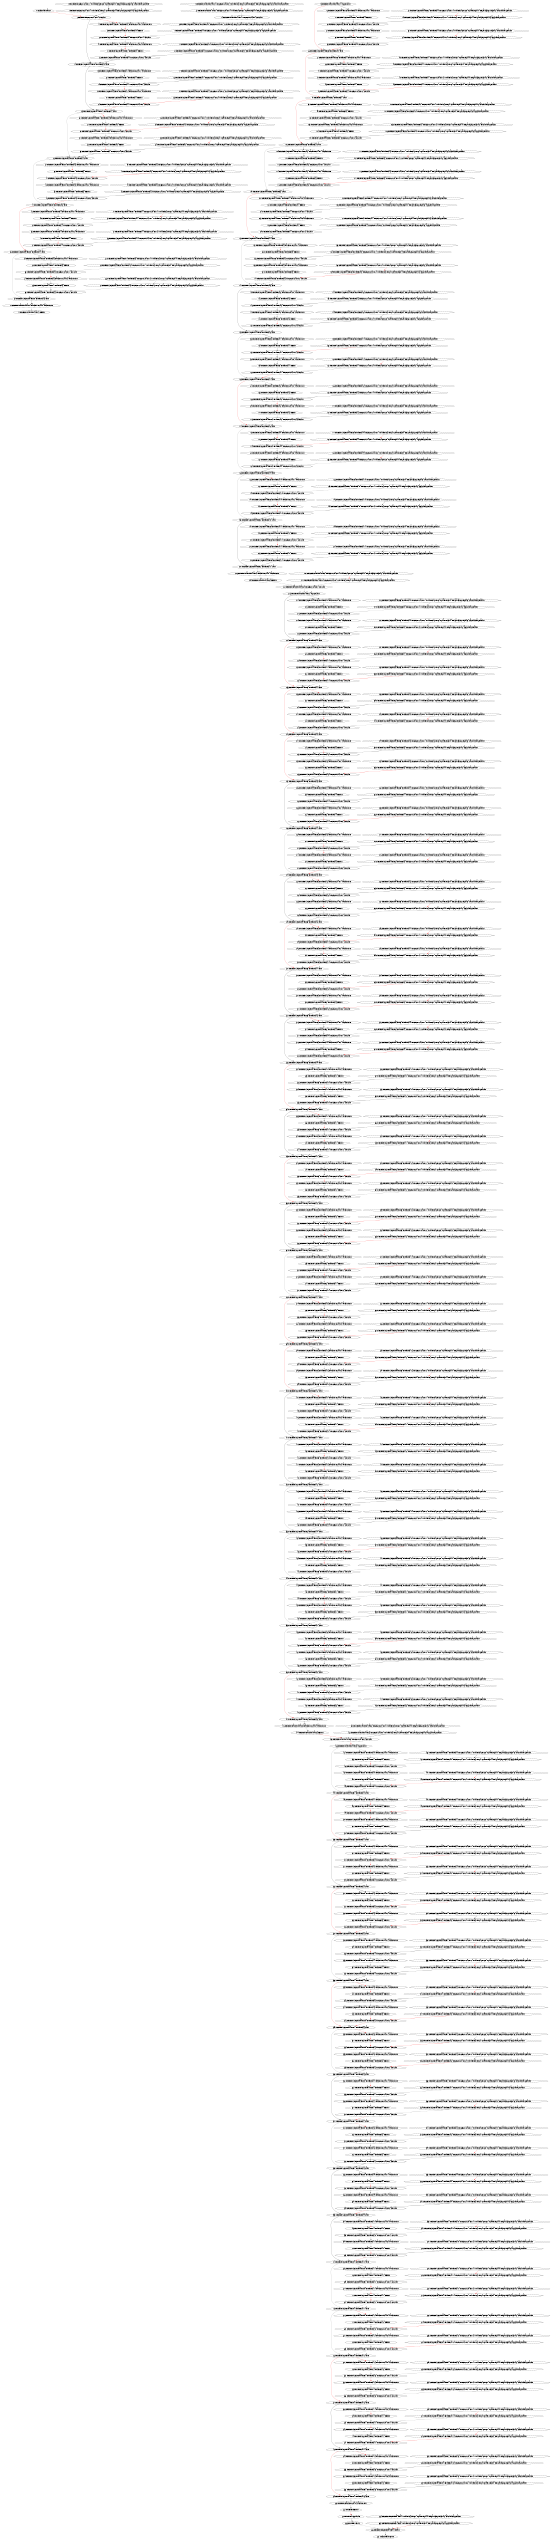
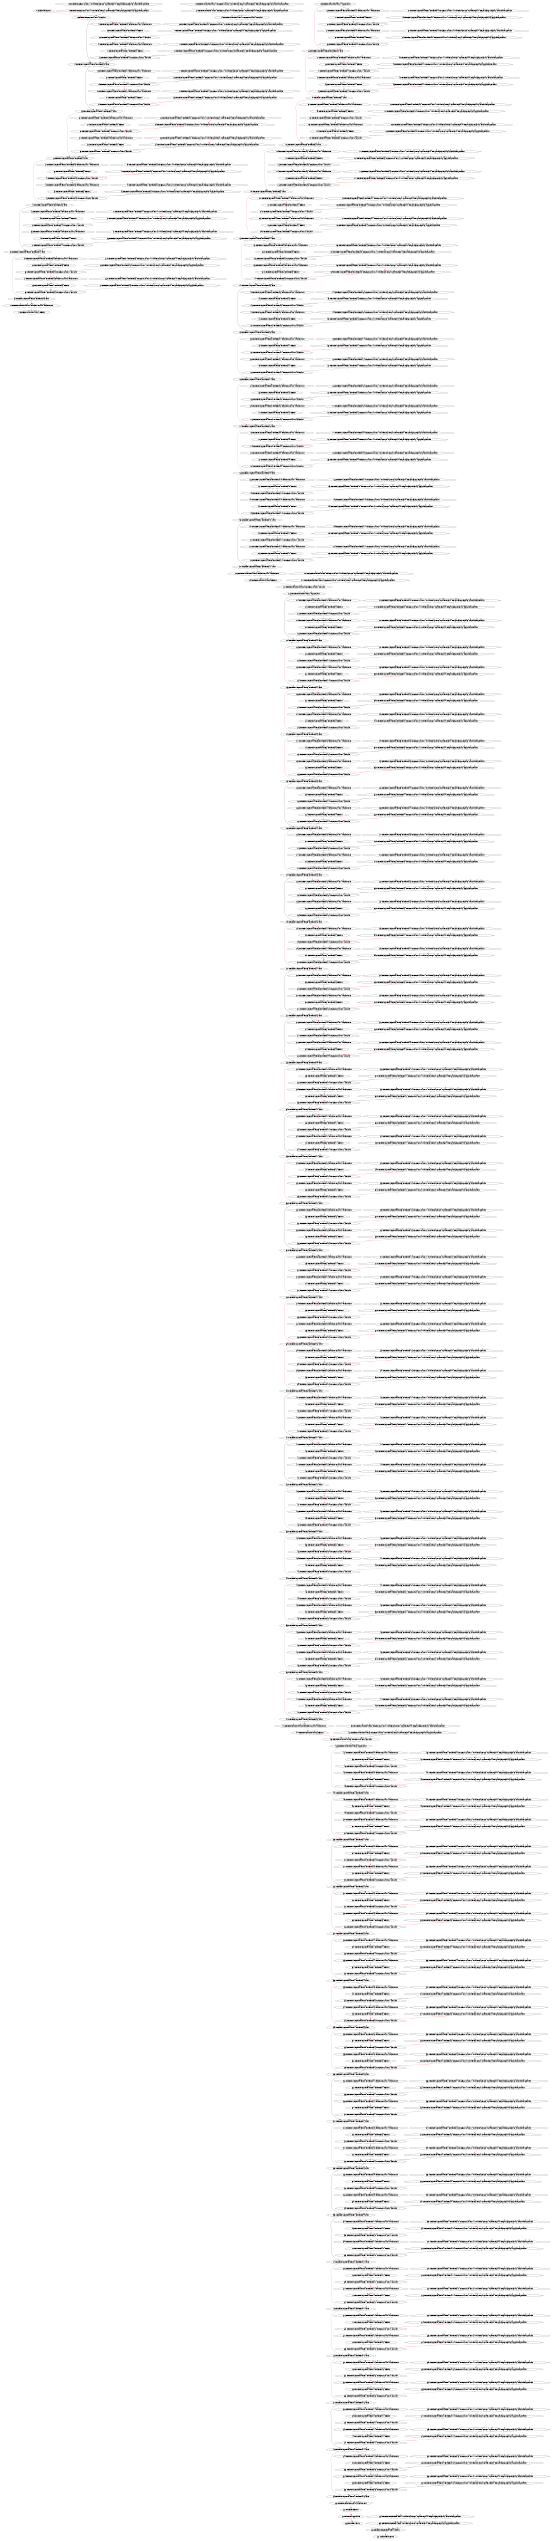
(44, 11) -> (44, 11)
